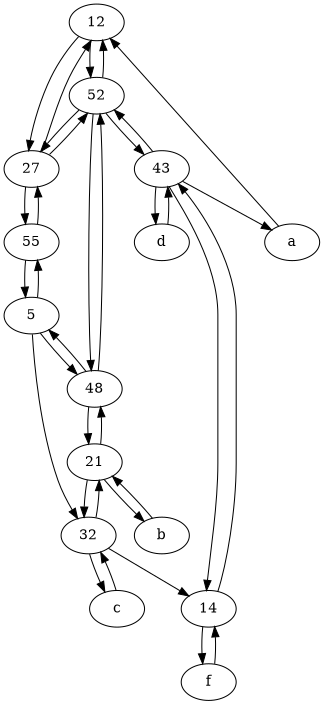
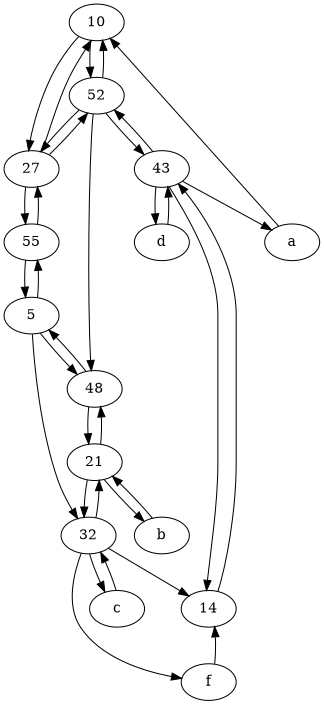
(97, 22) -> (97, 22)
(103, 248) -> none
(202, 640) -> (90, 639)
